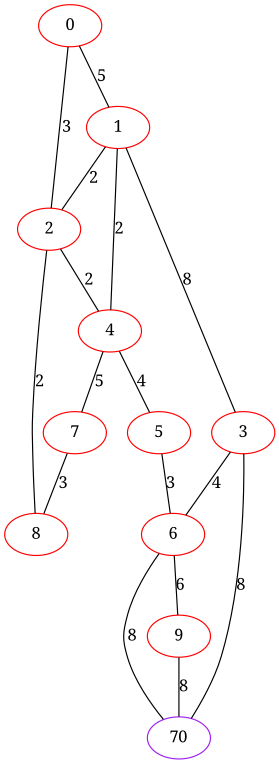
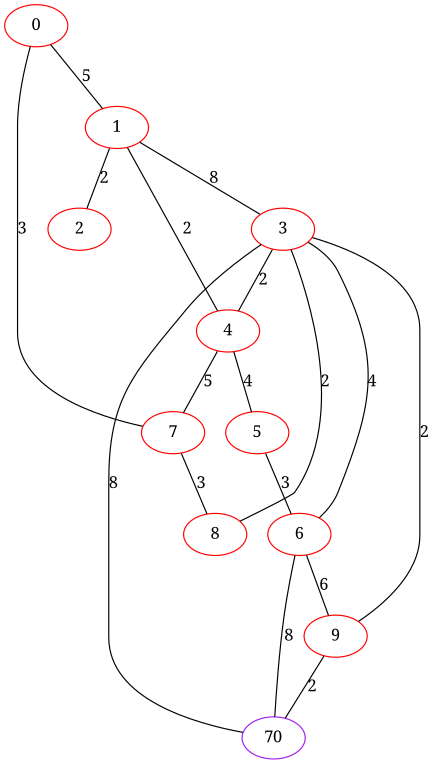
(60, 128) -> (18, 273)
(80, 280) -> (255, 280)
(34, 382) -> (321, 402)
none -> (420, 412)
(184, 687) -> (312, 687)
